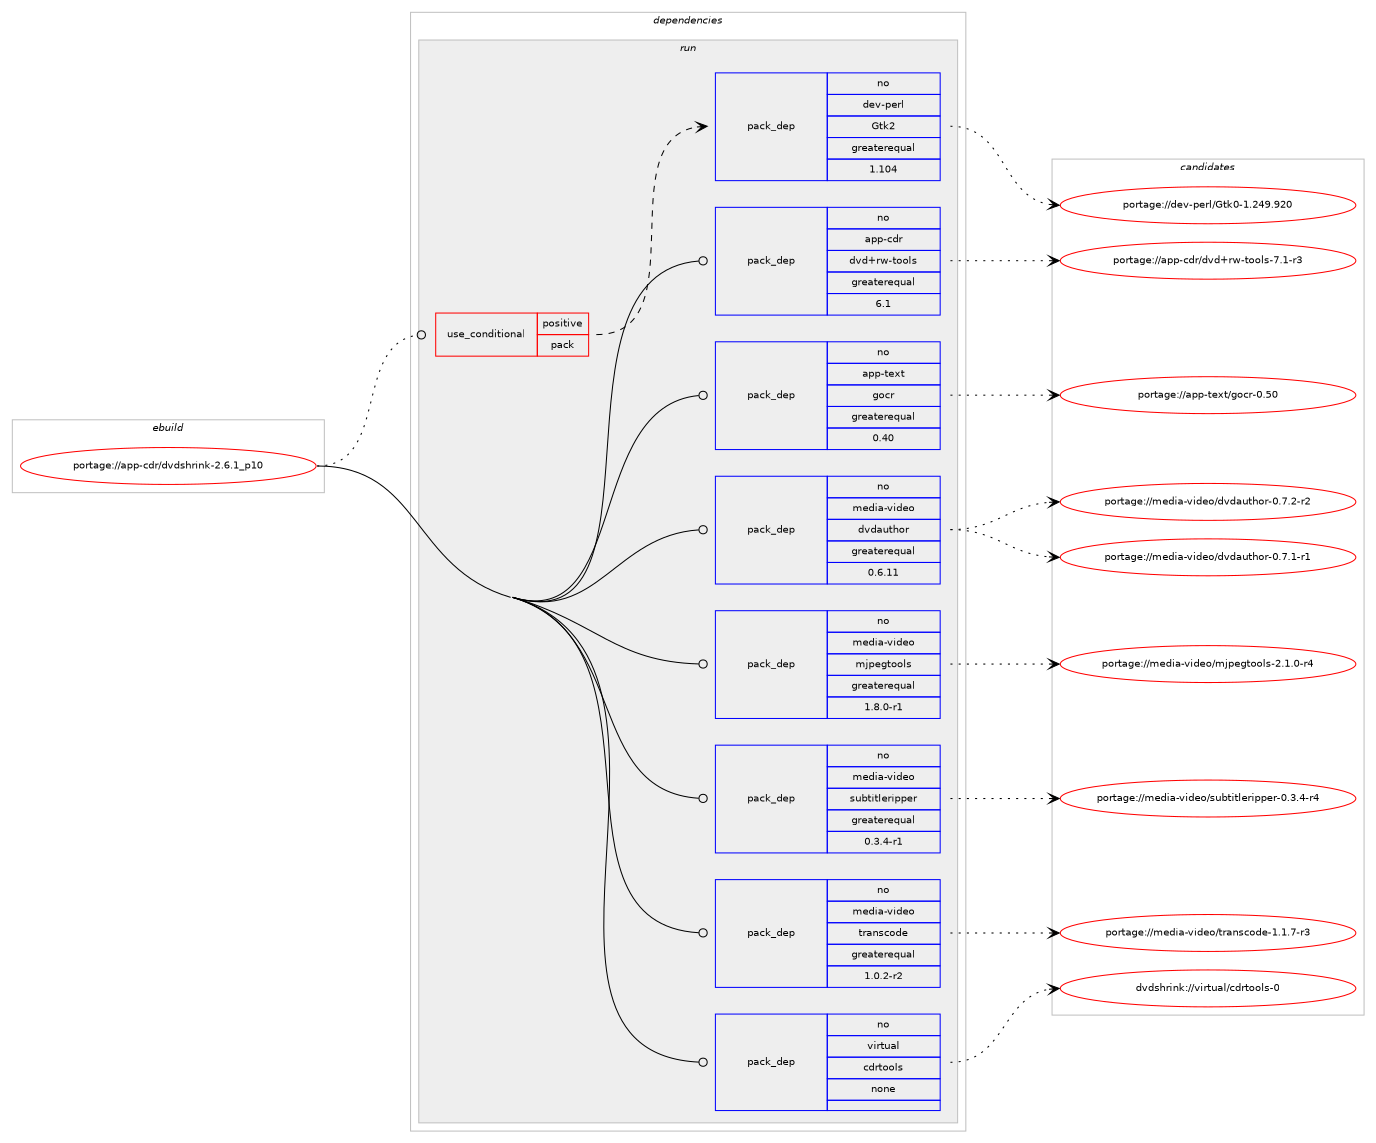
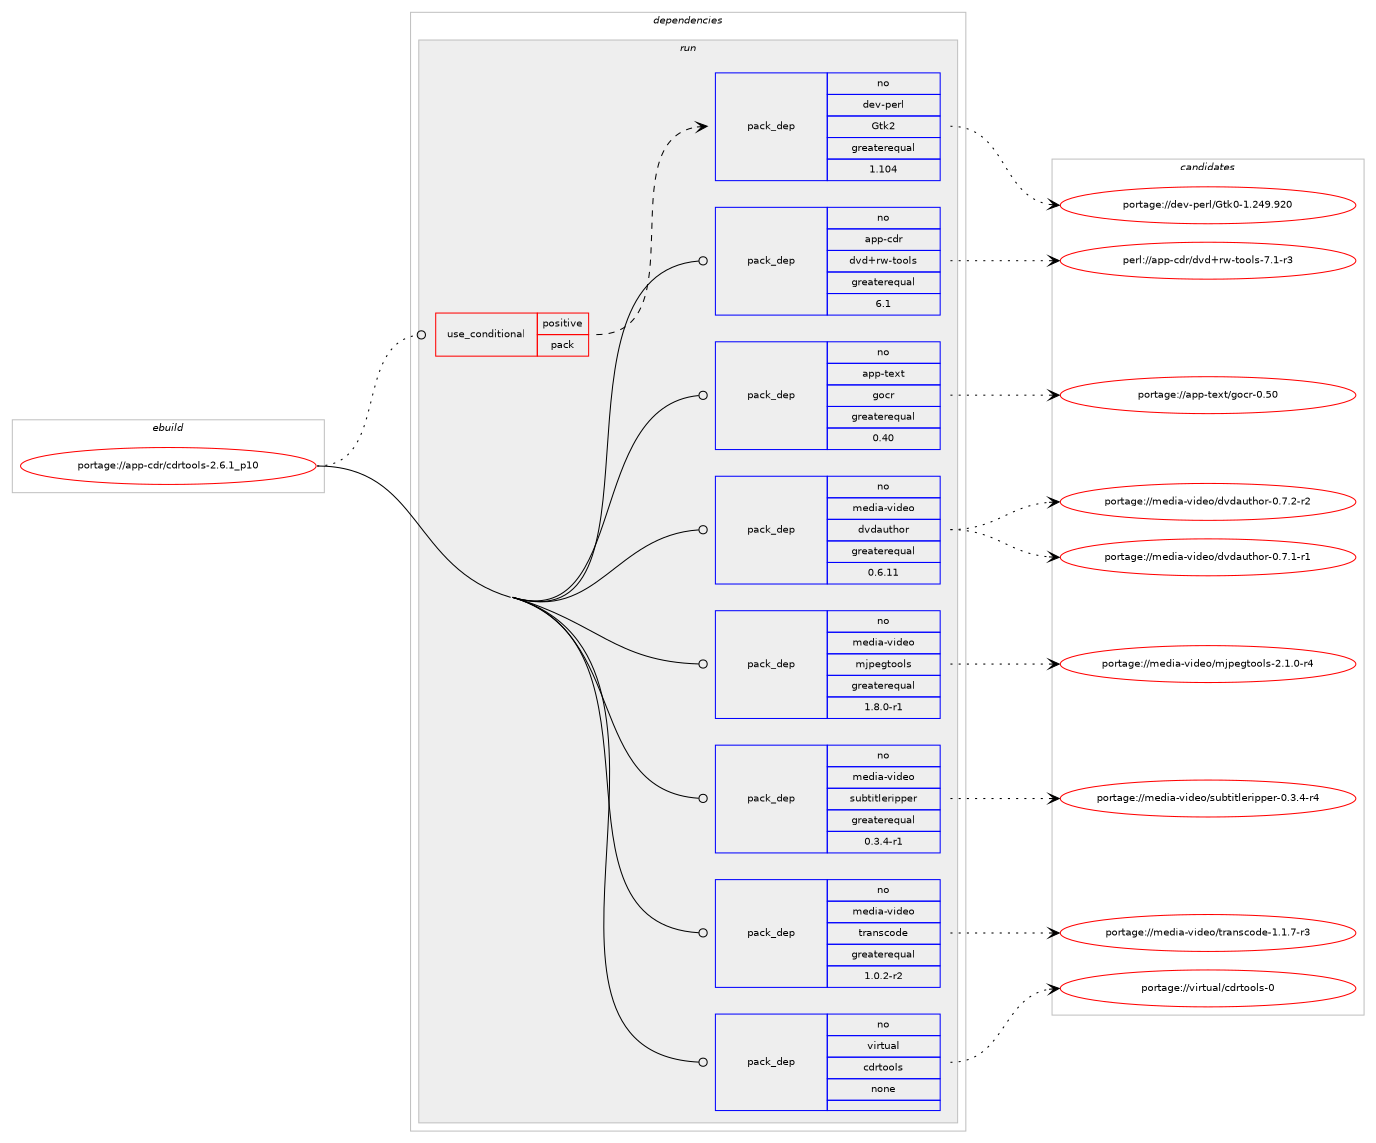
(1208, 261) -> (1208, 261)
(168, 466) -> (168, 466)
(1208, 988) -> (1208, 988)
